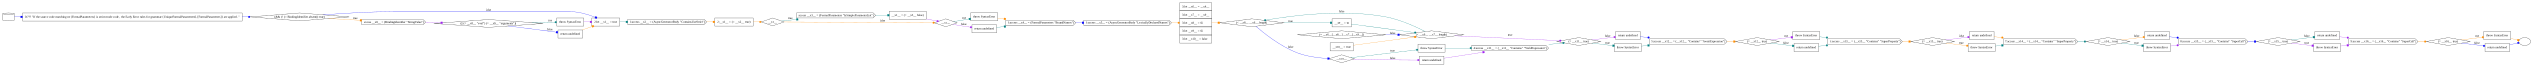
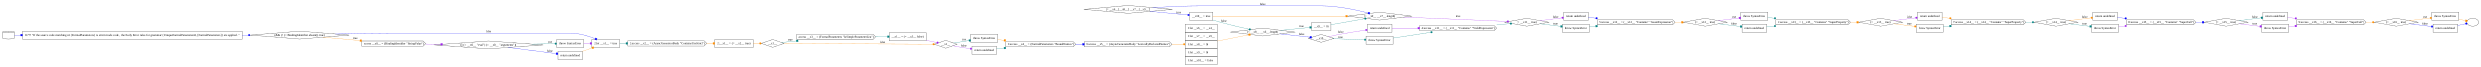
none -> (1169, 13)
(1347, 13) -> (1231, 25)
